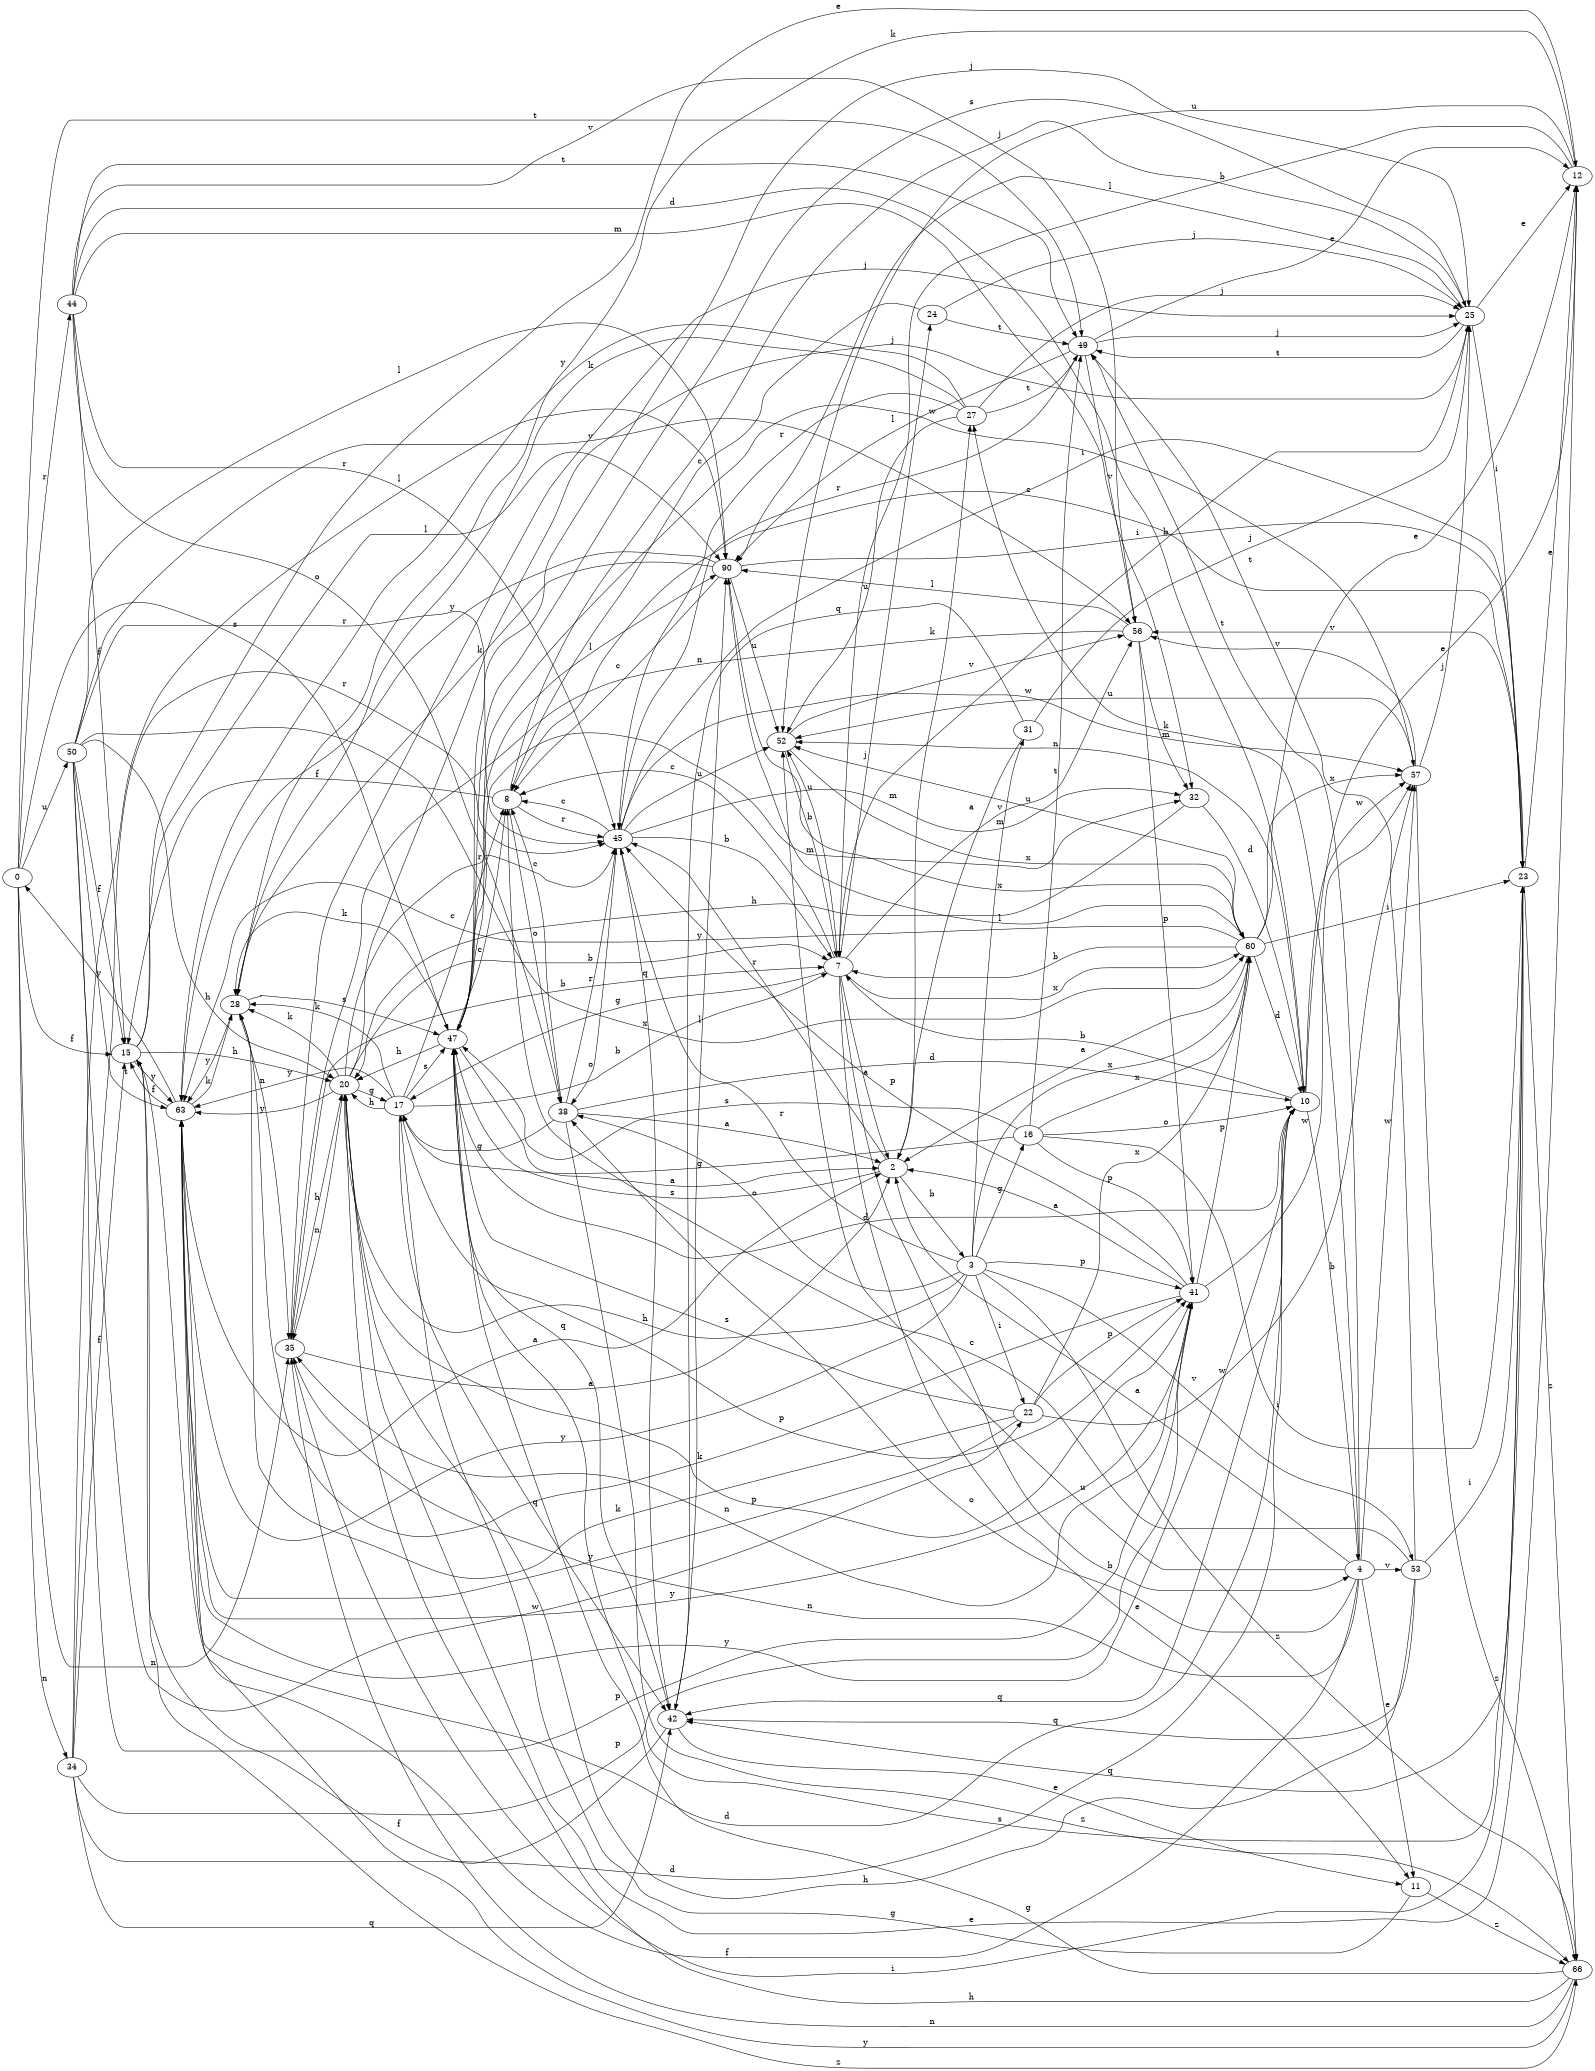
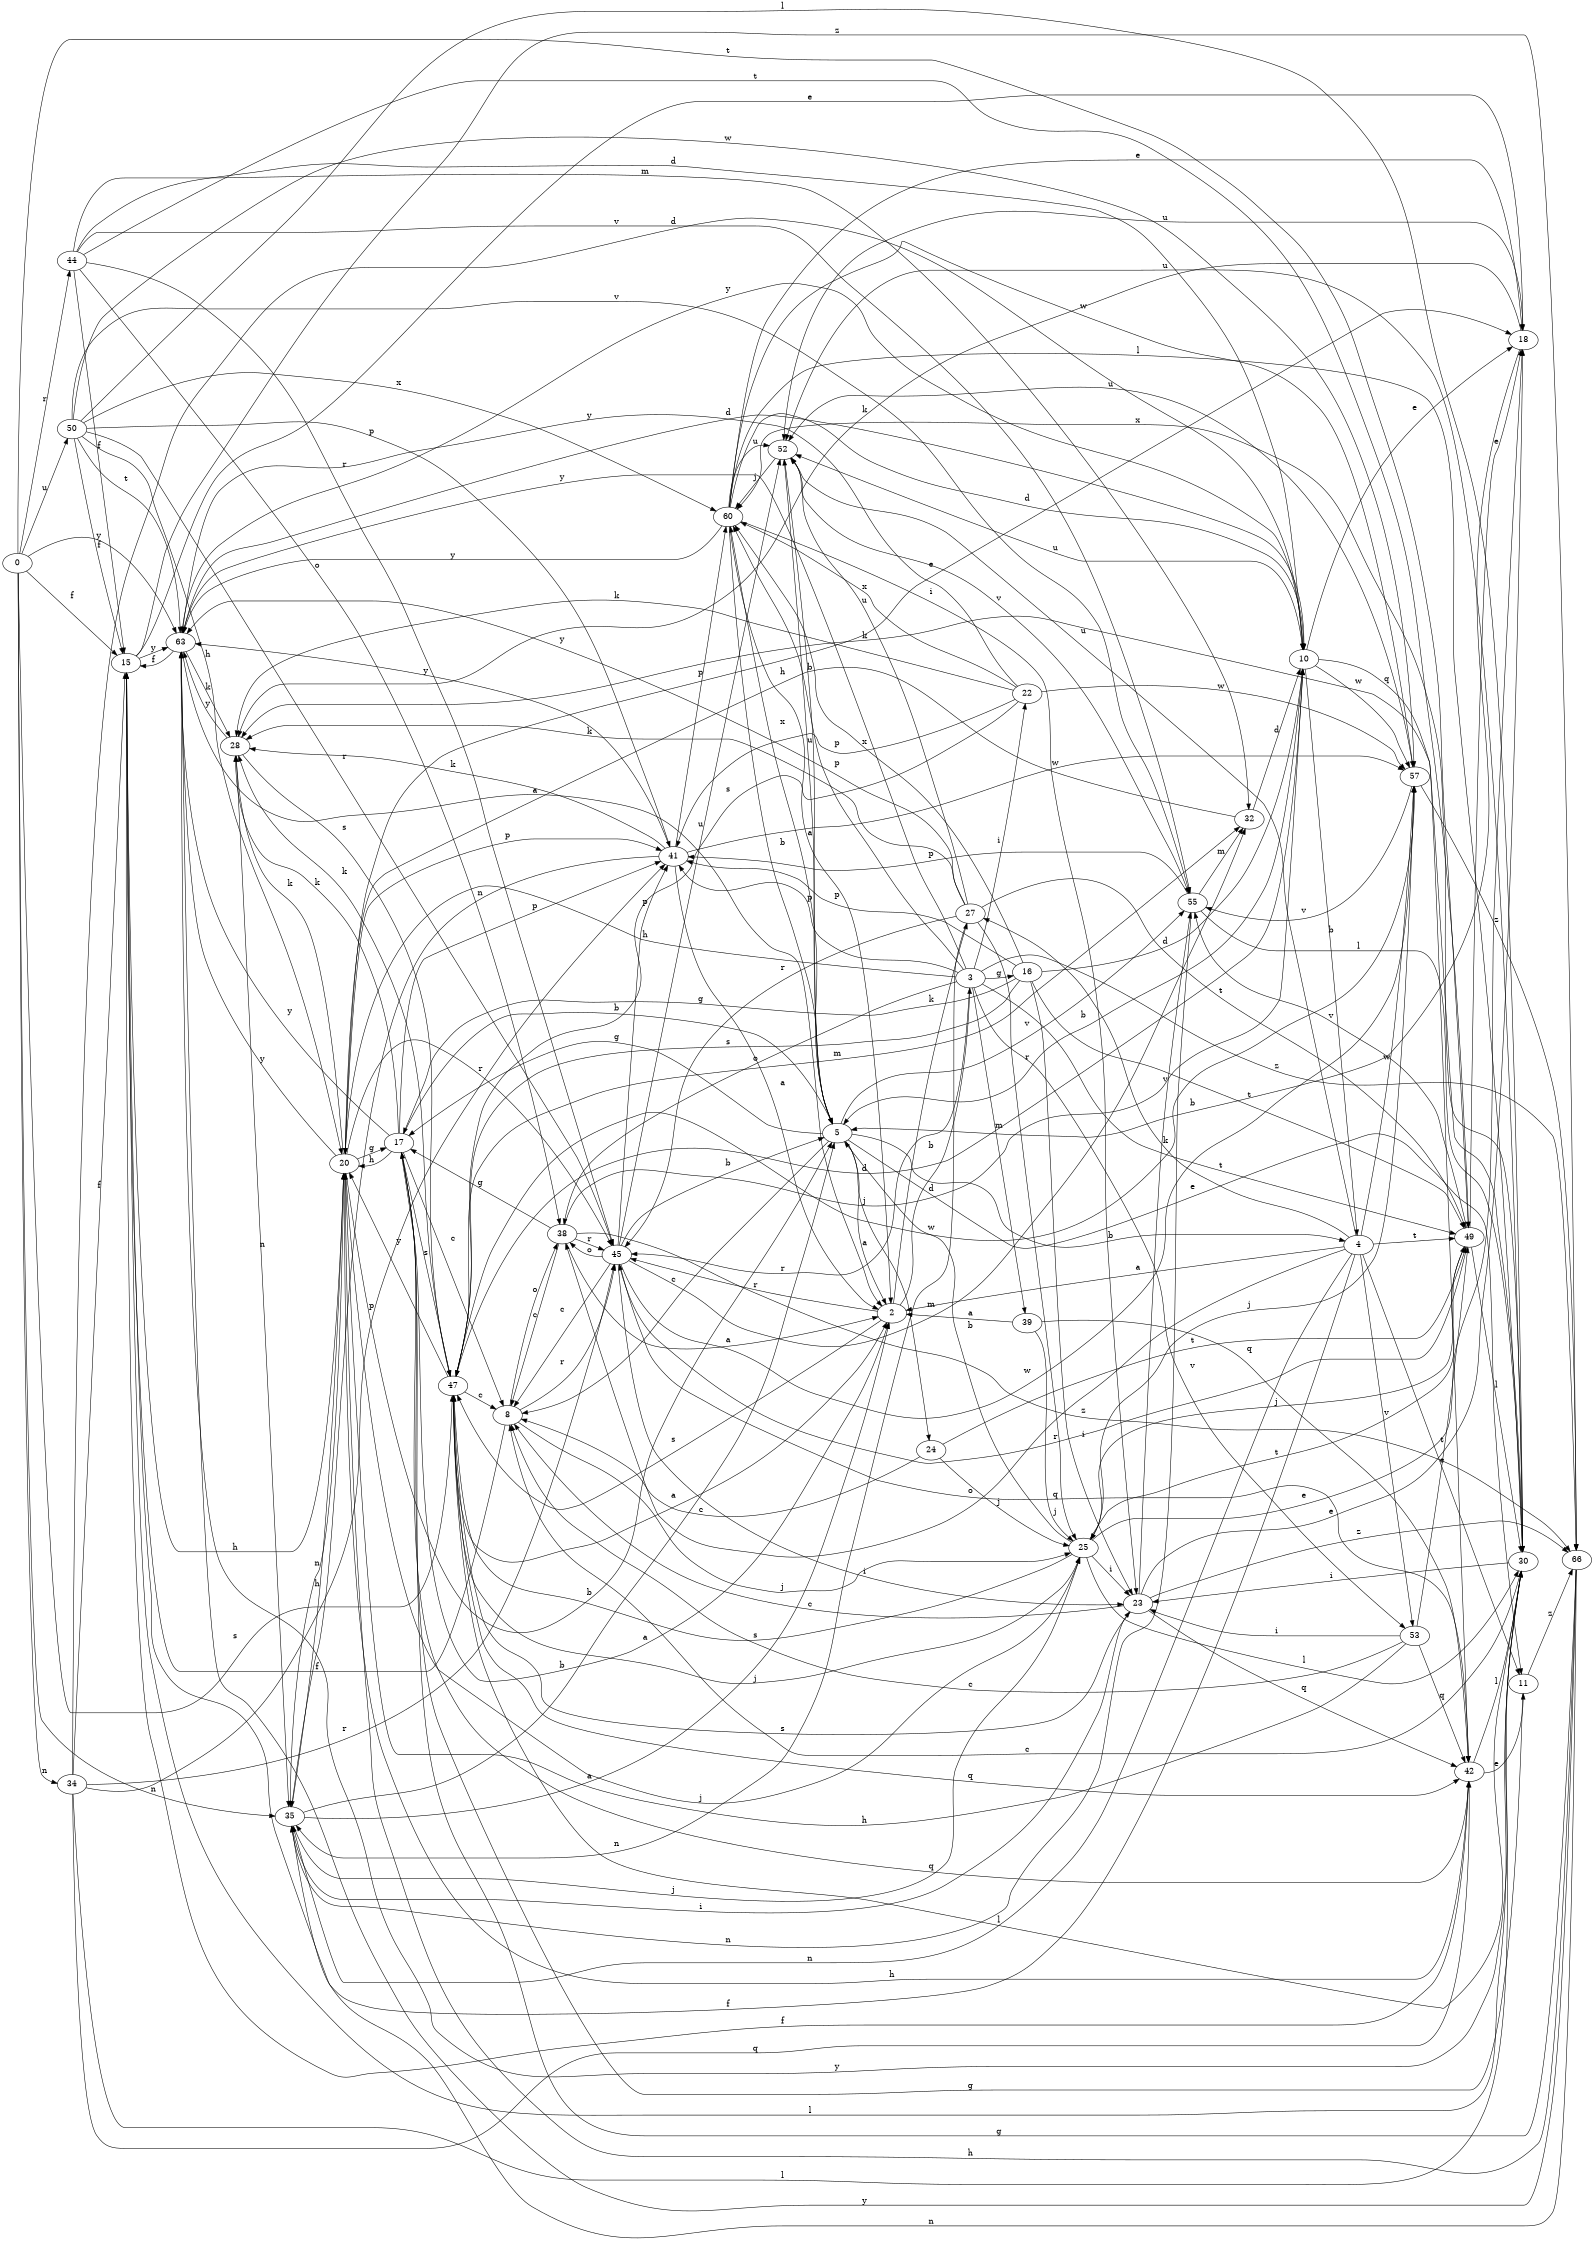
(1577, 176) -> (1523, 340)
(1222, 291) -> (1027, 1058)
(727, 569) -> (1523, 1562)
(1138, 632) -> (1193, 903)
(1028, 730) -> (1027, 1323)
(1056, 744) -> (1055, 548)
(1332, 779) -> (1083, 306)
(1028, 858) -> (755, 477)
(838, 967) -> (837, 1133)
(108, 992) -> (117, 551)
(399, 1052) -> (399, 1241)
(1110, 1065) -> (837, 763)
(890, 1093) -> (631, 1055)
(1166, 1123) -> (1165, 942)
none -> (1184, 1160)
none -> (841, 1595)
(139, 1640) -> (868, 158)
none -> (498, 1681)
(732, 1834) -> (838, 2136)
none -> (658, 1984)
